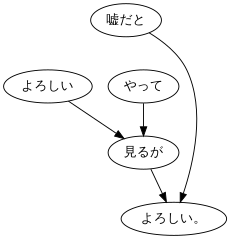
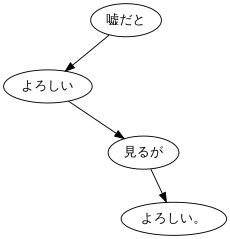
(144, 86) -> none
(196, 105) -> (91, 50)
